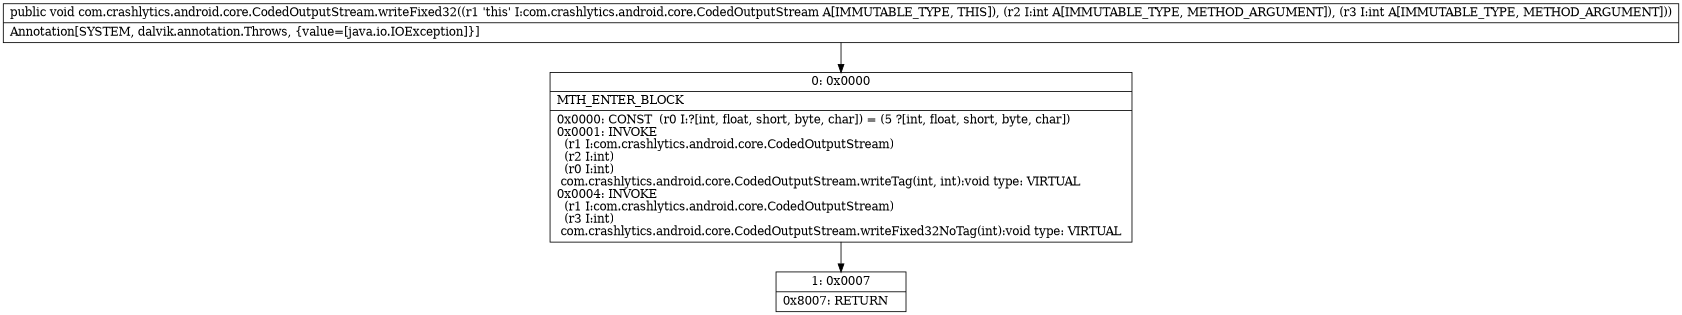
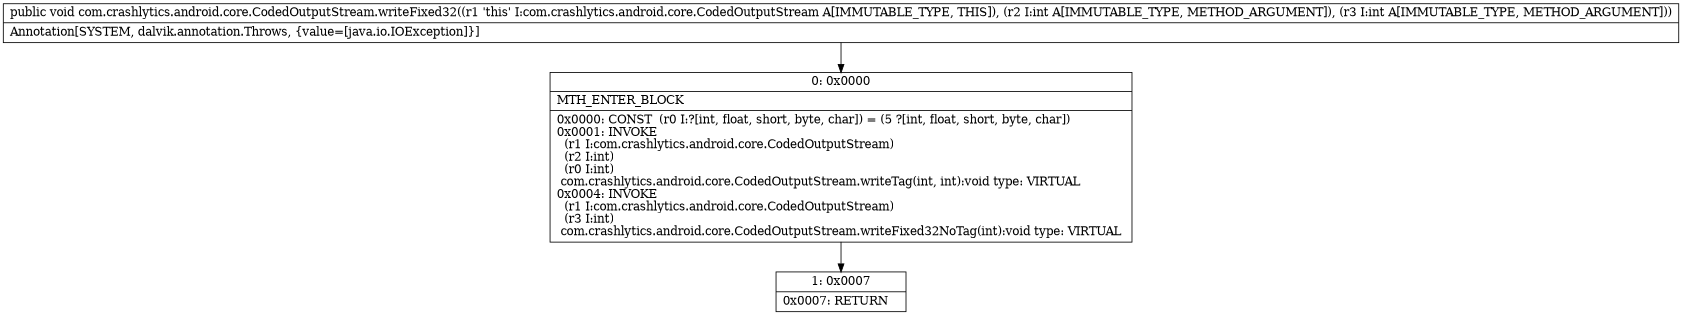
(841, 301) -> (841, 301)
